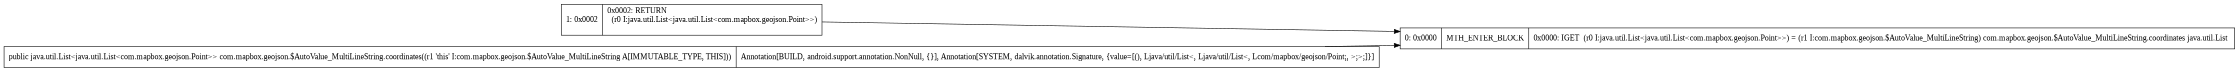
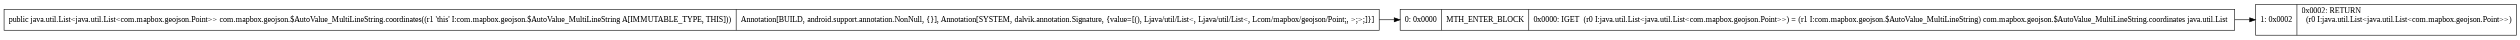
(1108, 27) -> (2242, 20)
